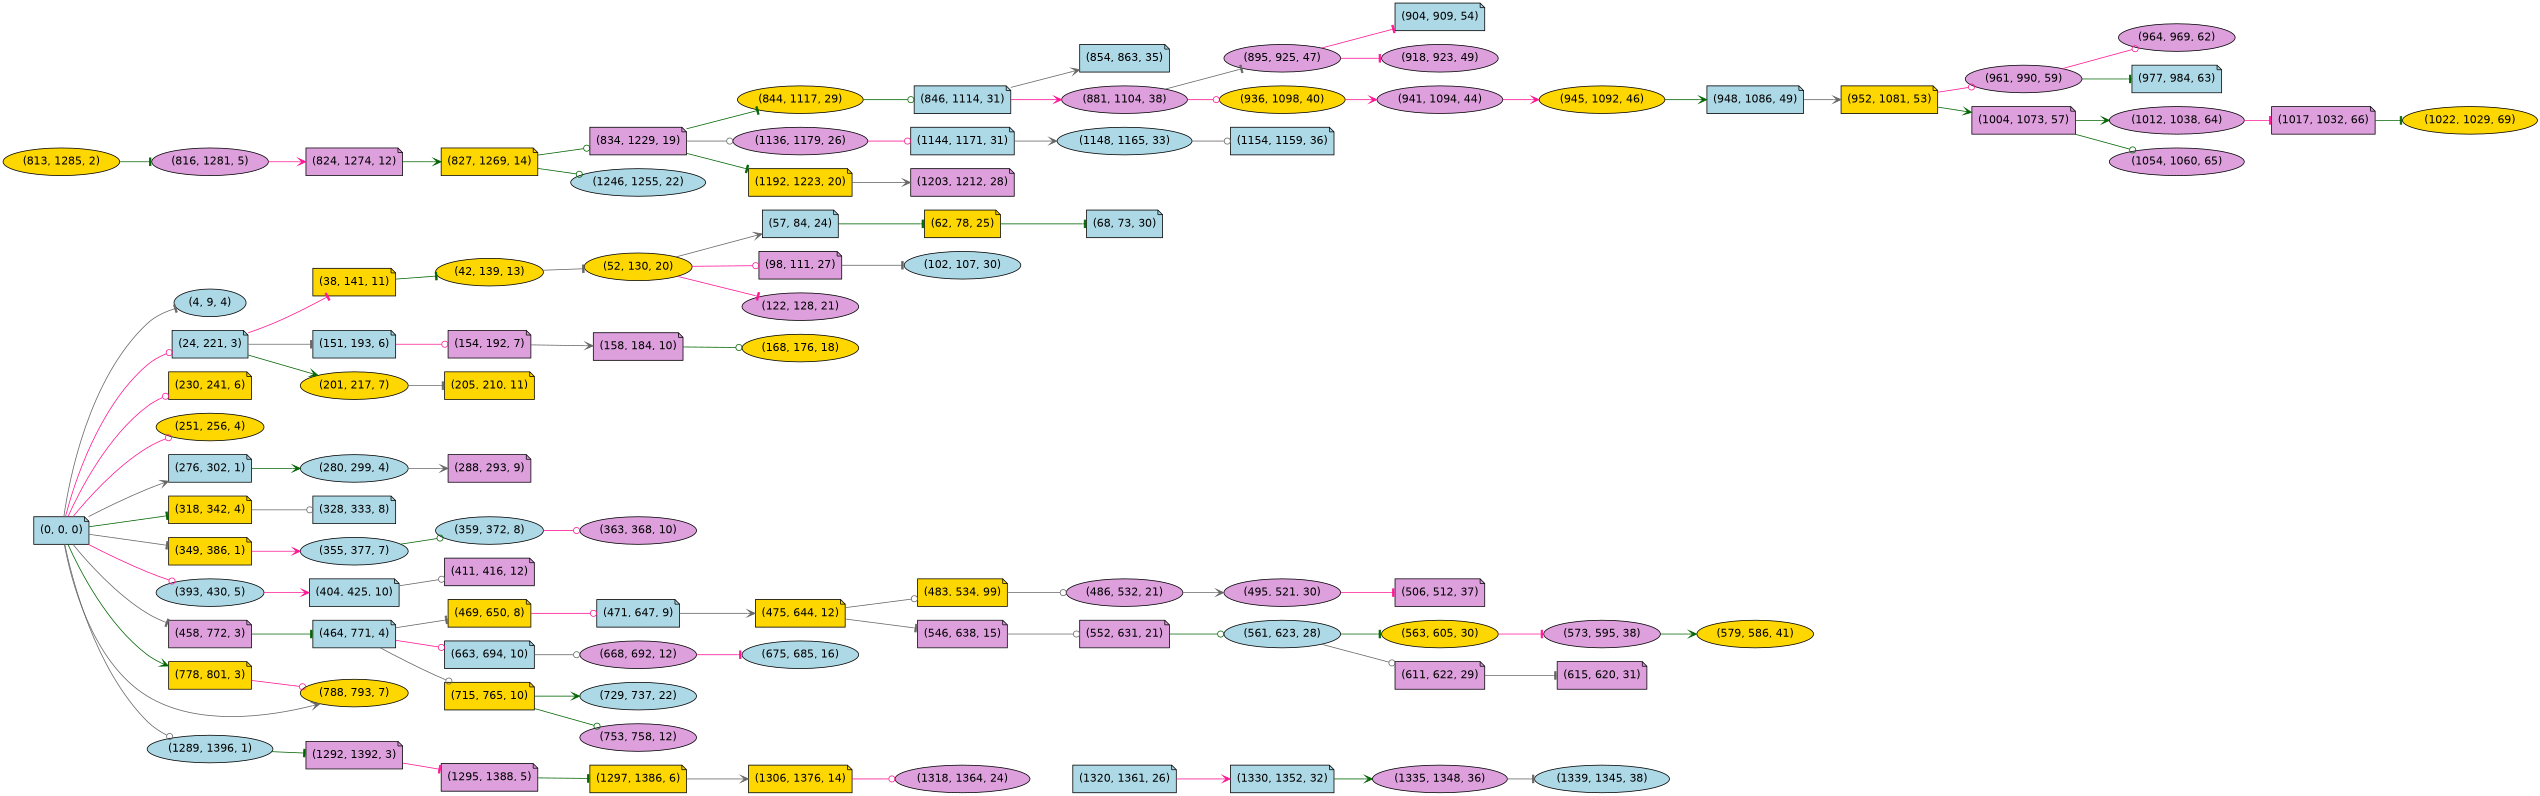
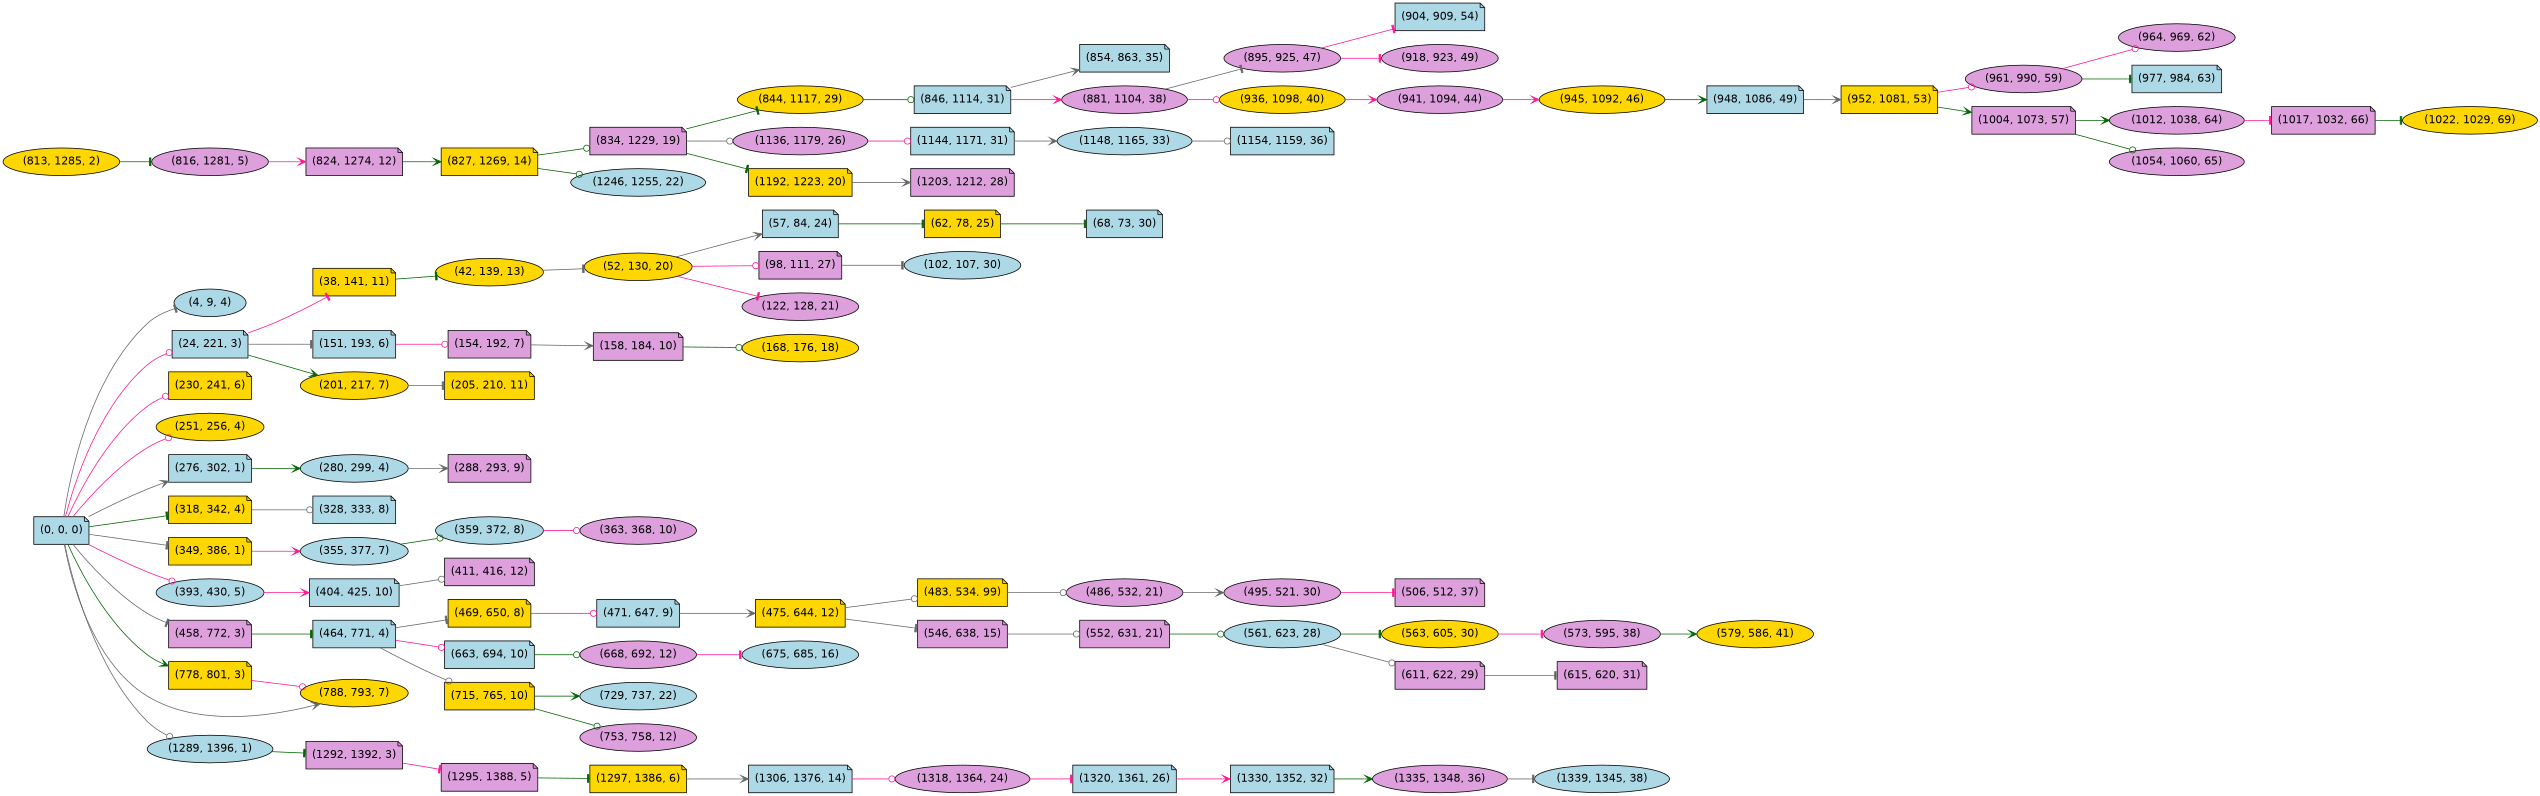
(554, 655) -> (554, 655)
(800, 779) -> (800, 779)
none -> (1049, 779)
